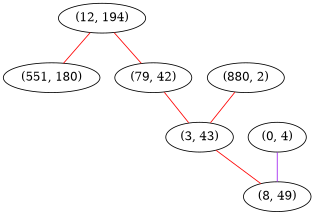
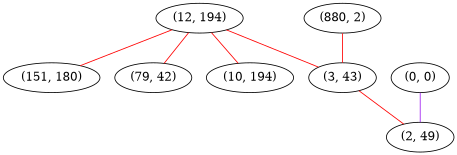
(52, 78) -> (52, 78)
none -> (250, 78)
(176, 107) -> (272, 48)
(277, 137) -> (420, 78)
(277, 197) -> (420, 137)
